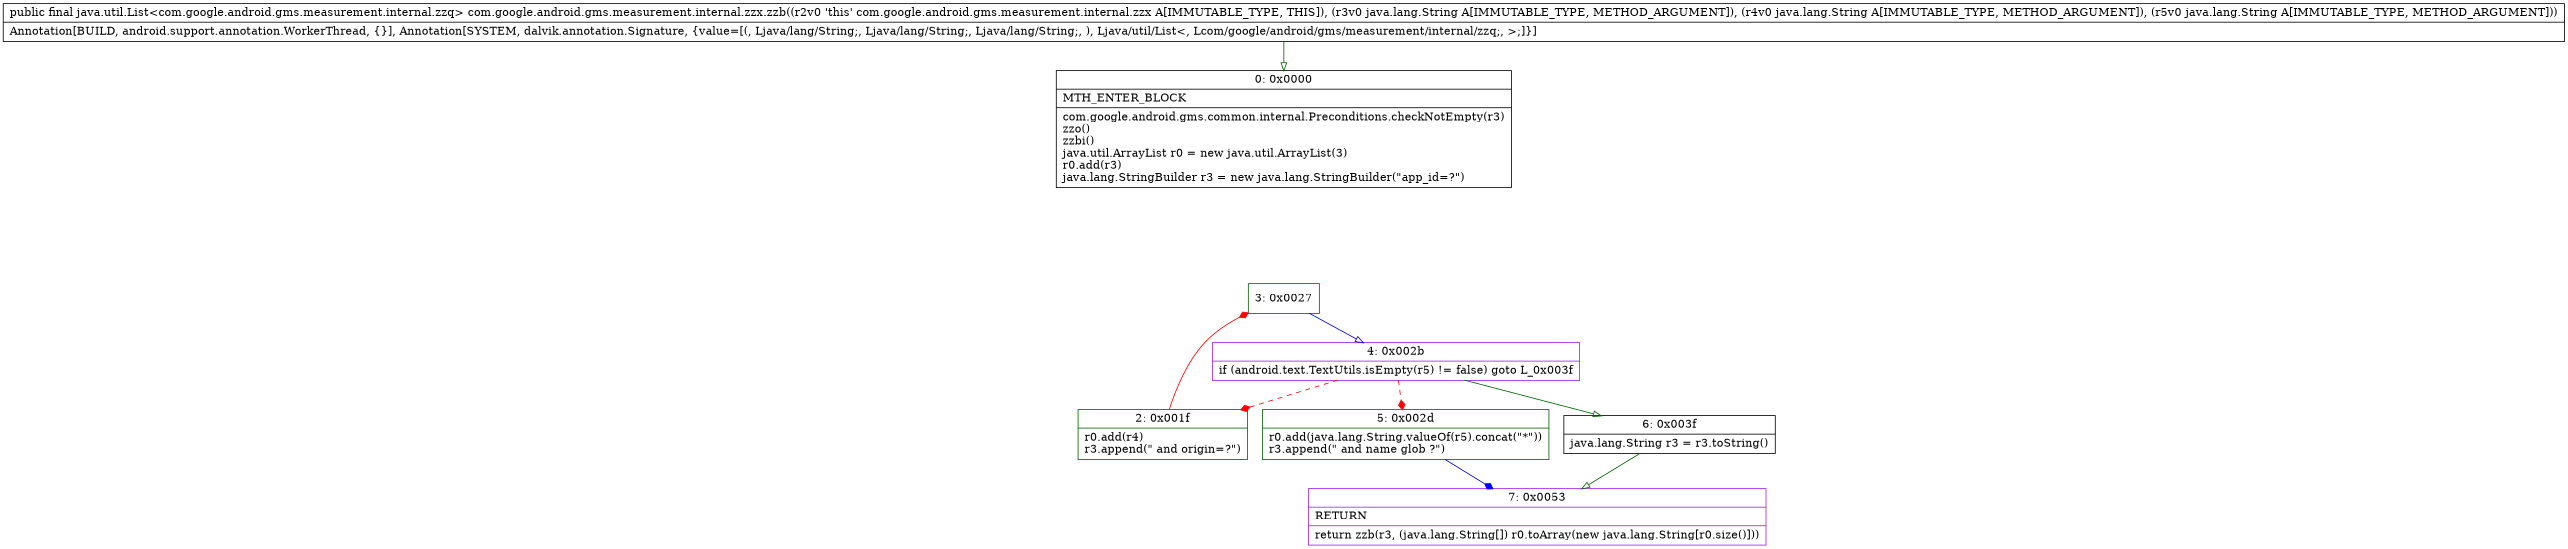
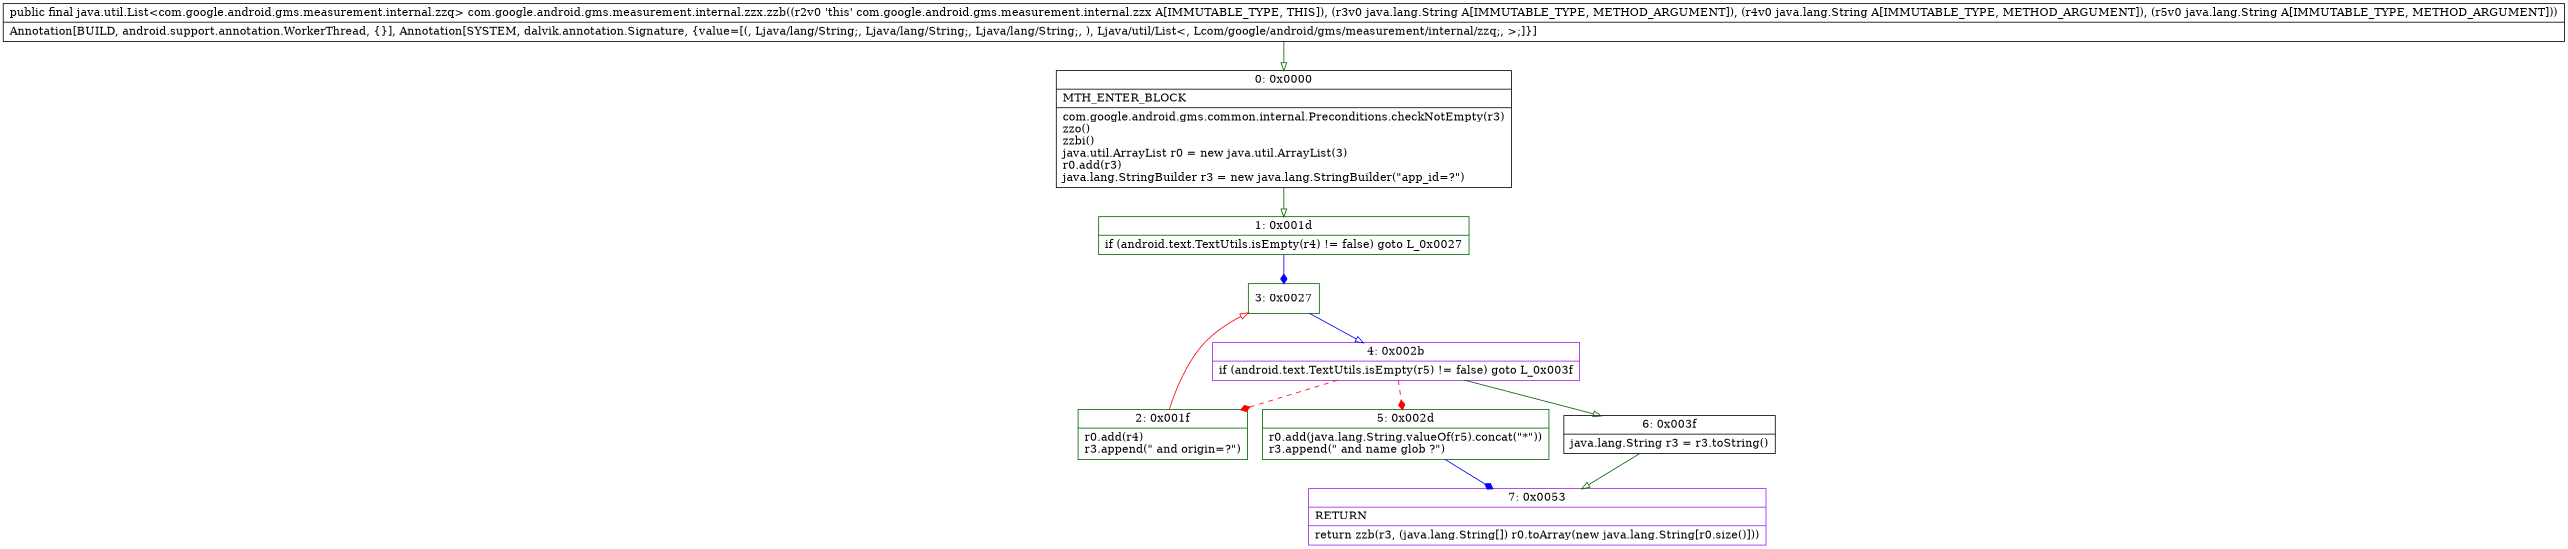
none -> (1284, 236)
(1195, 355) -> (1195, 355)
